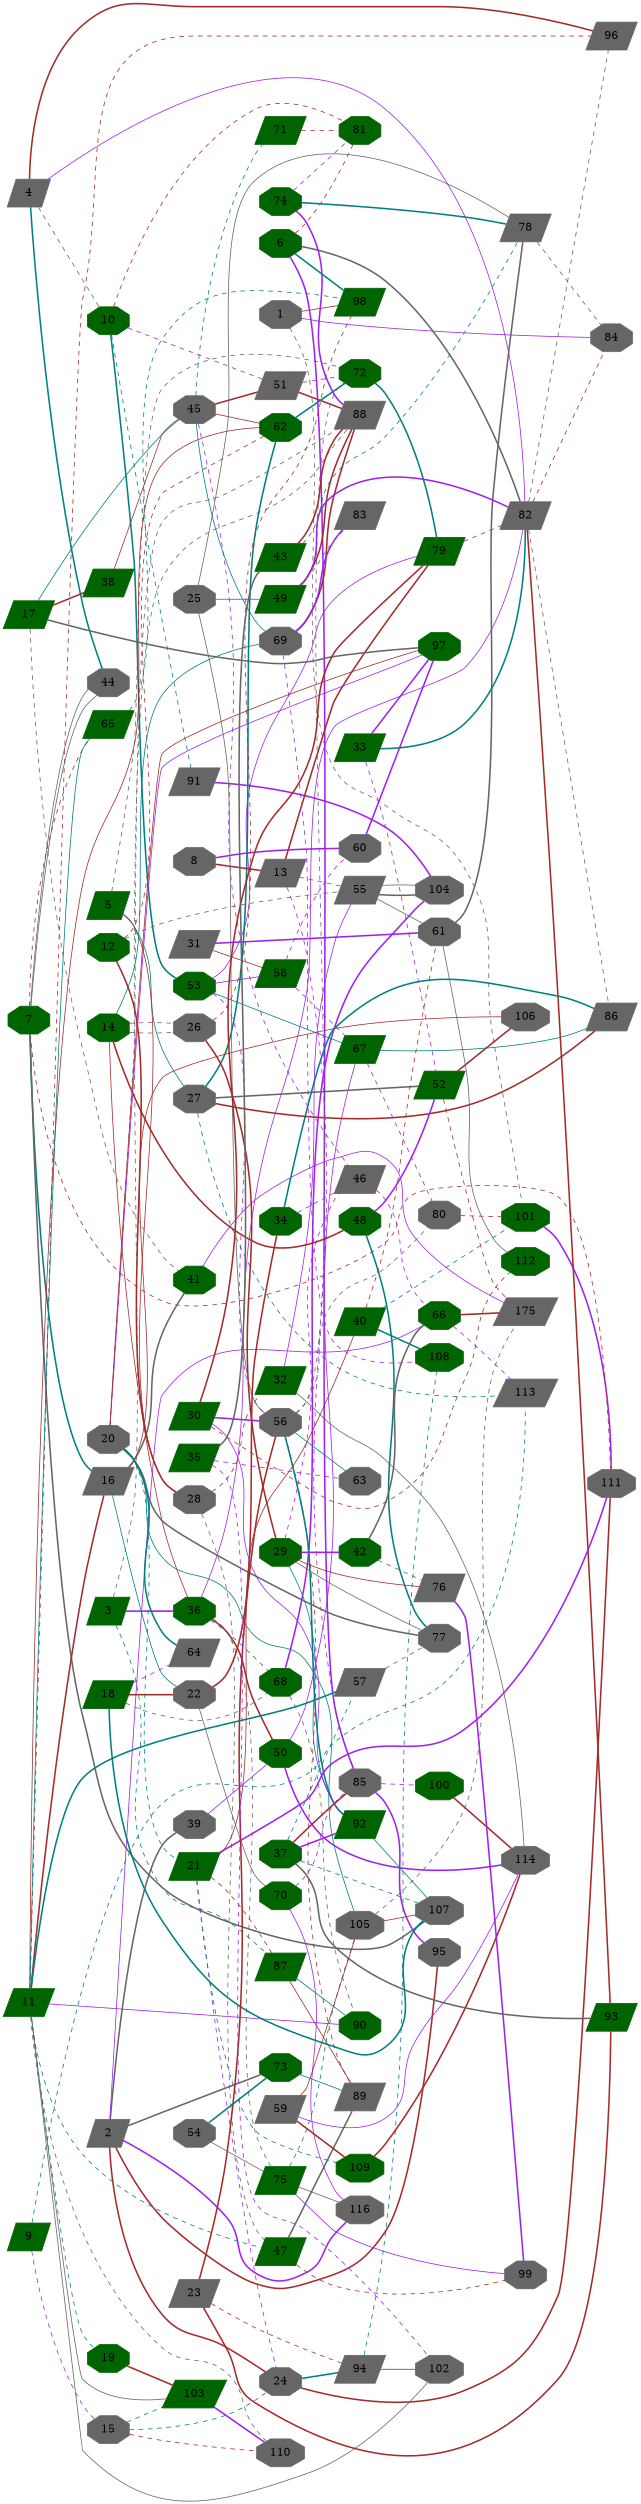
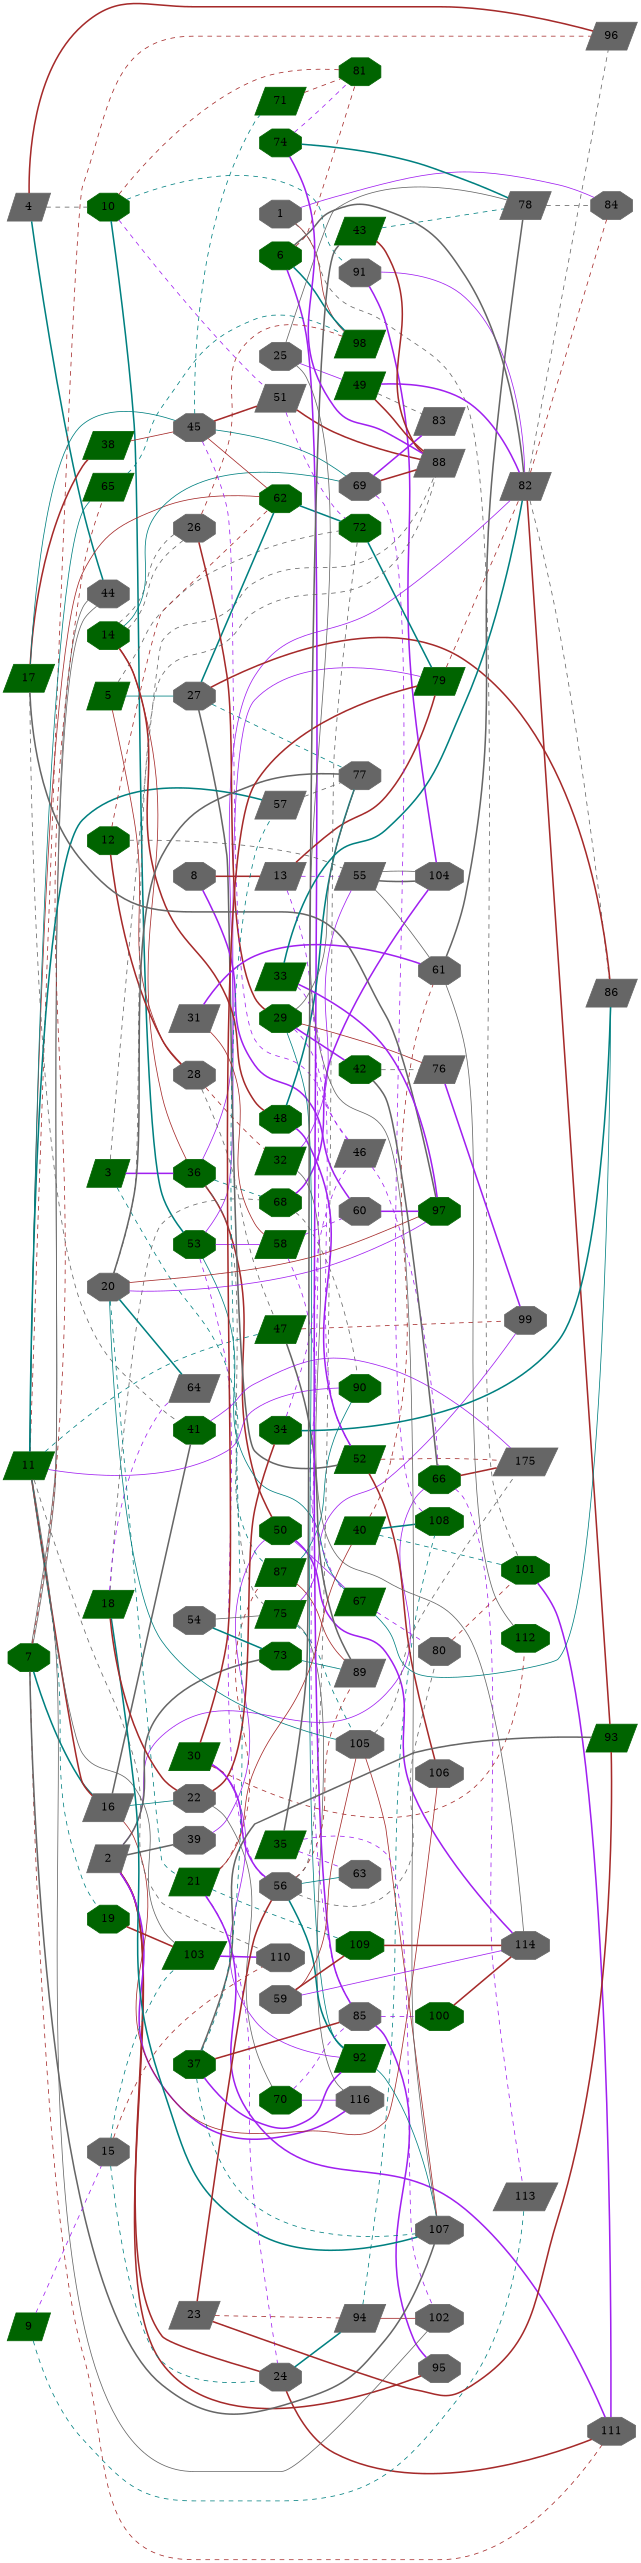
(406, 131) -> (479, 314)
(194, 782) -> (360, 273)
(231, 934) -> (386, 1133)
(282, 1314) -> (277, 736)
(281, 2109) -> (281, 2000)
